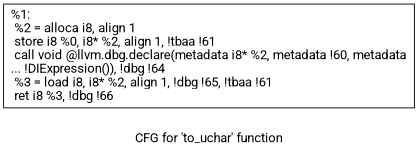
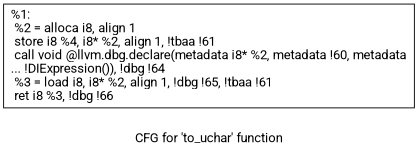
(113, 42) -> (113, 42)
